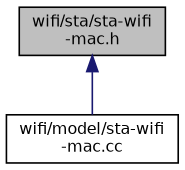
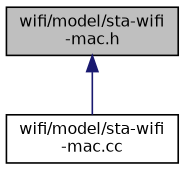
(92, 31) -> (92, 31)
